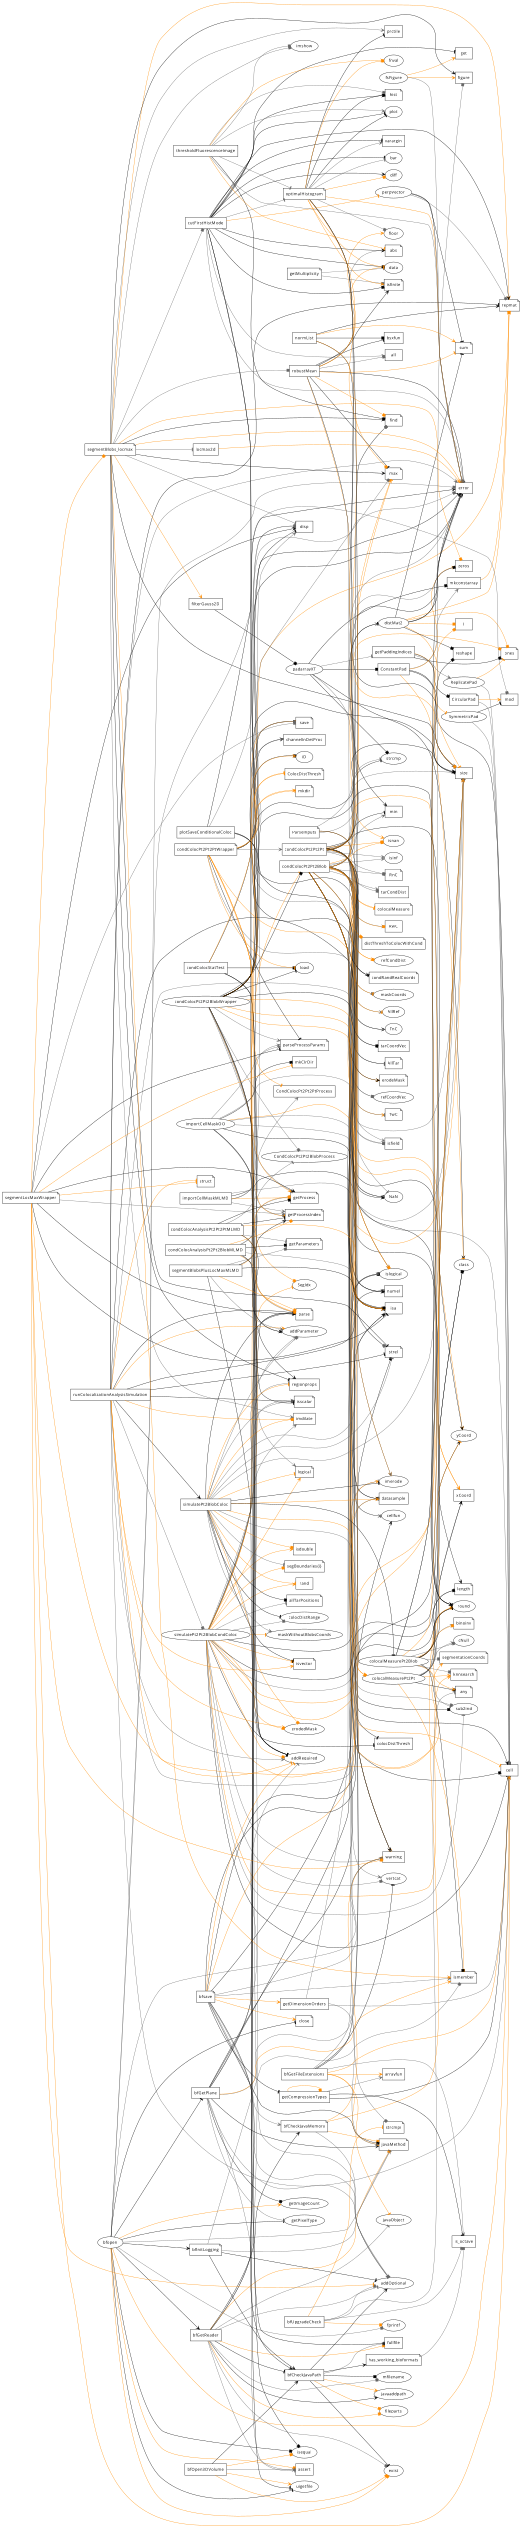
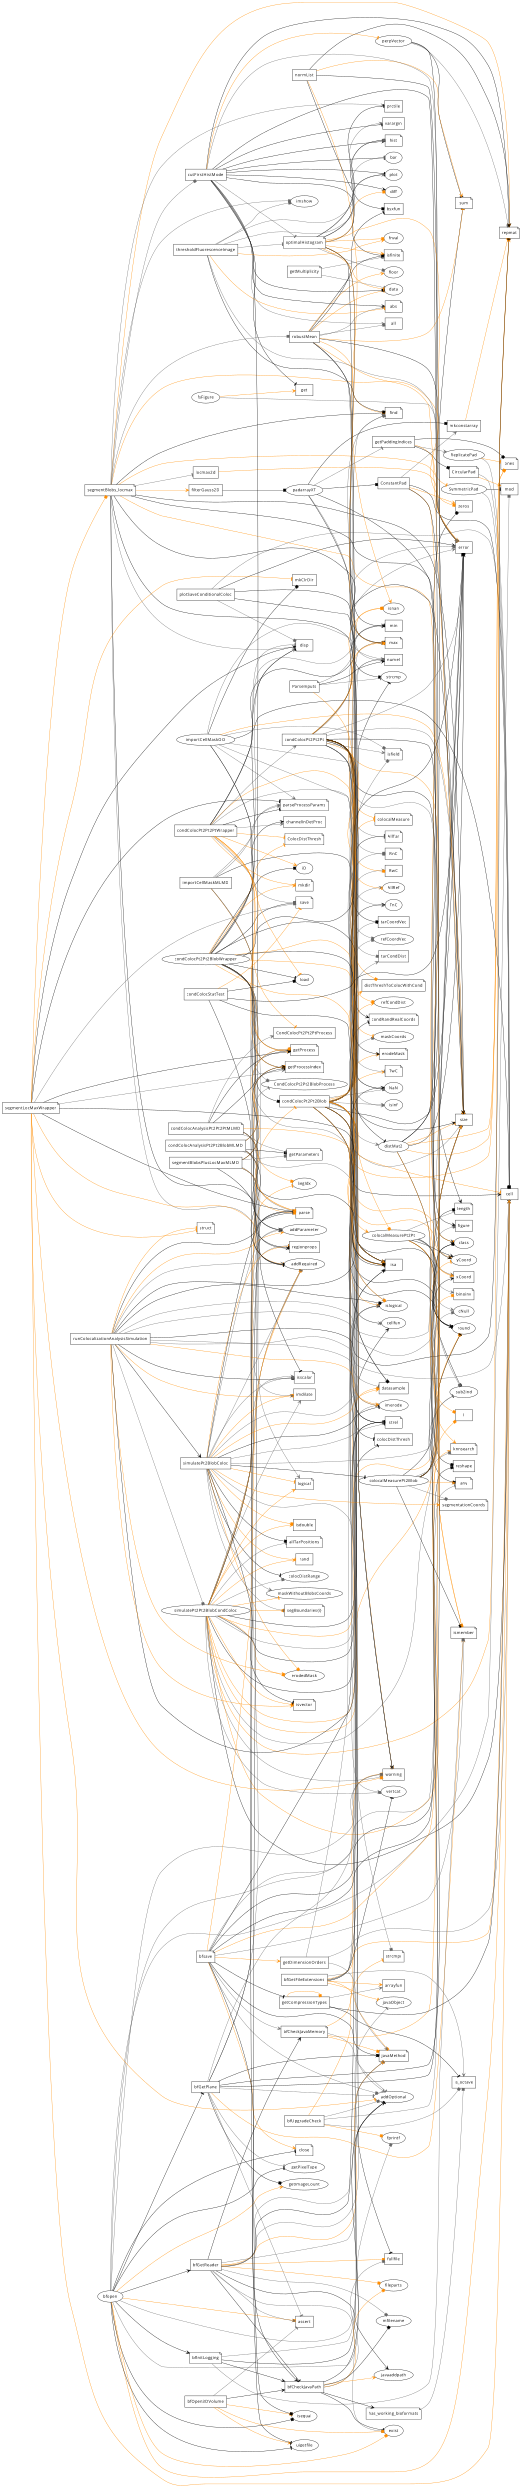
(430, 78) -> none
none -> (255, 1204)
